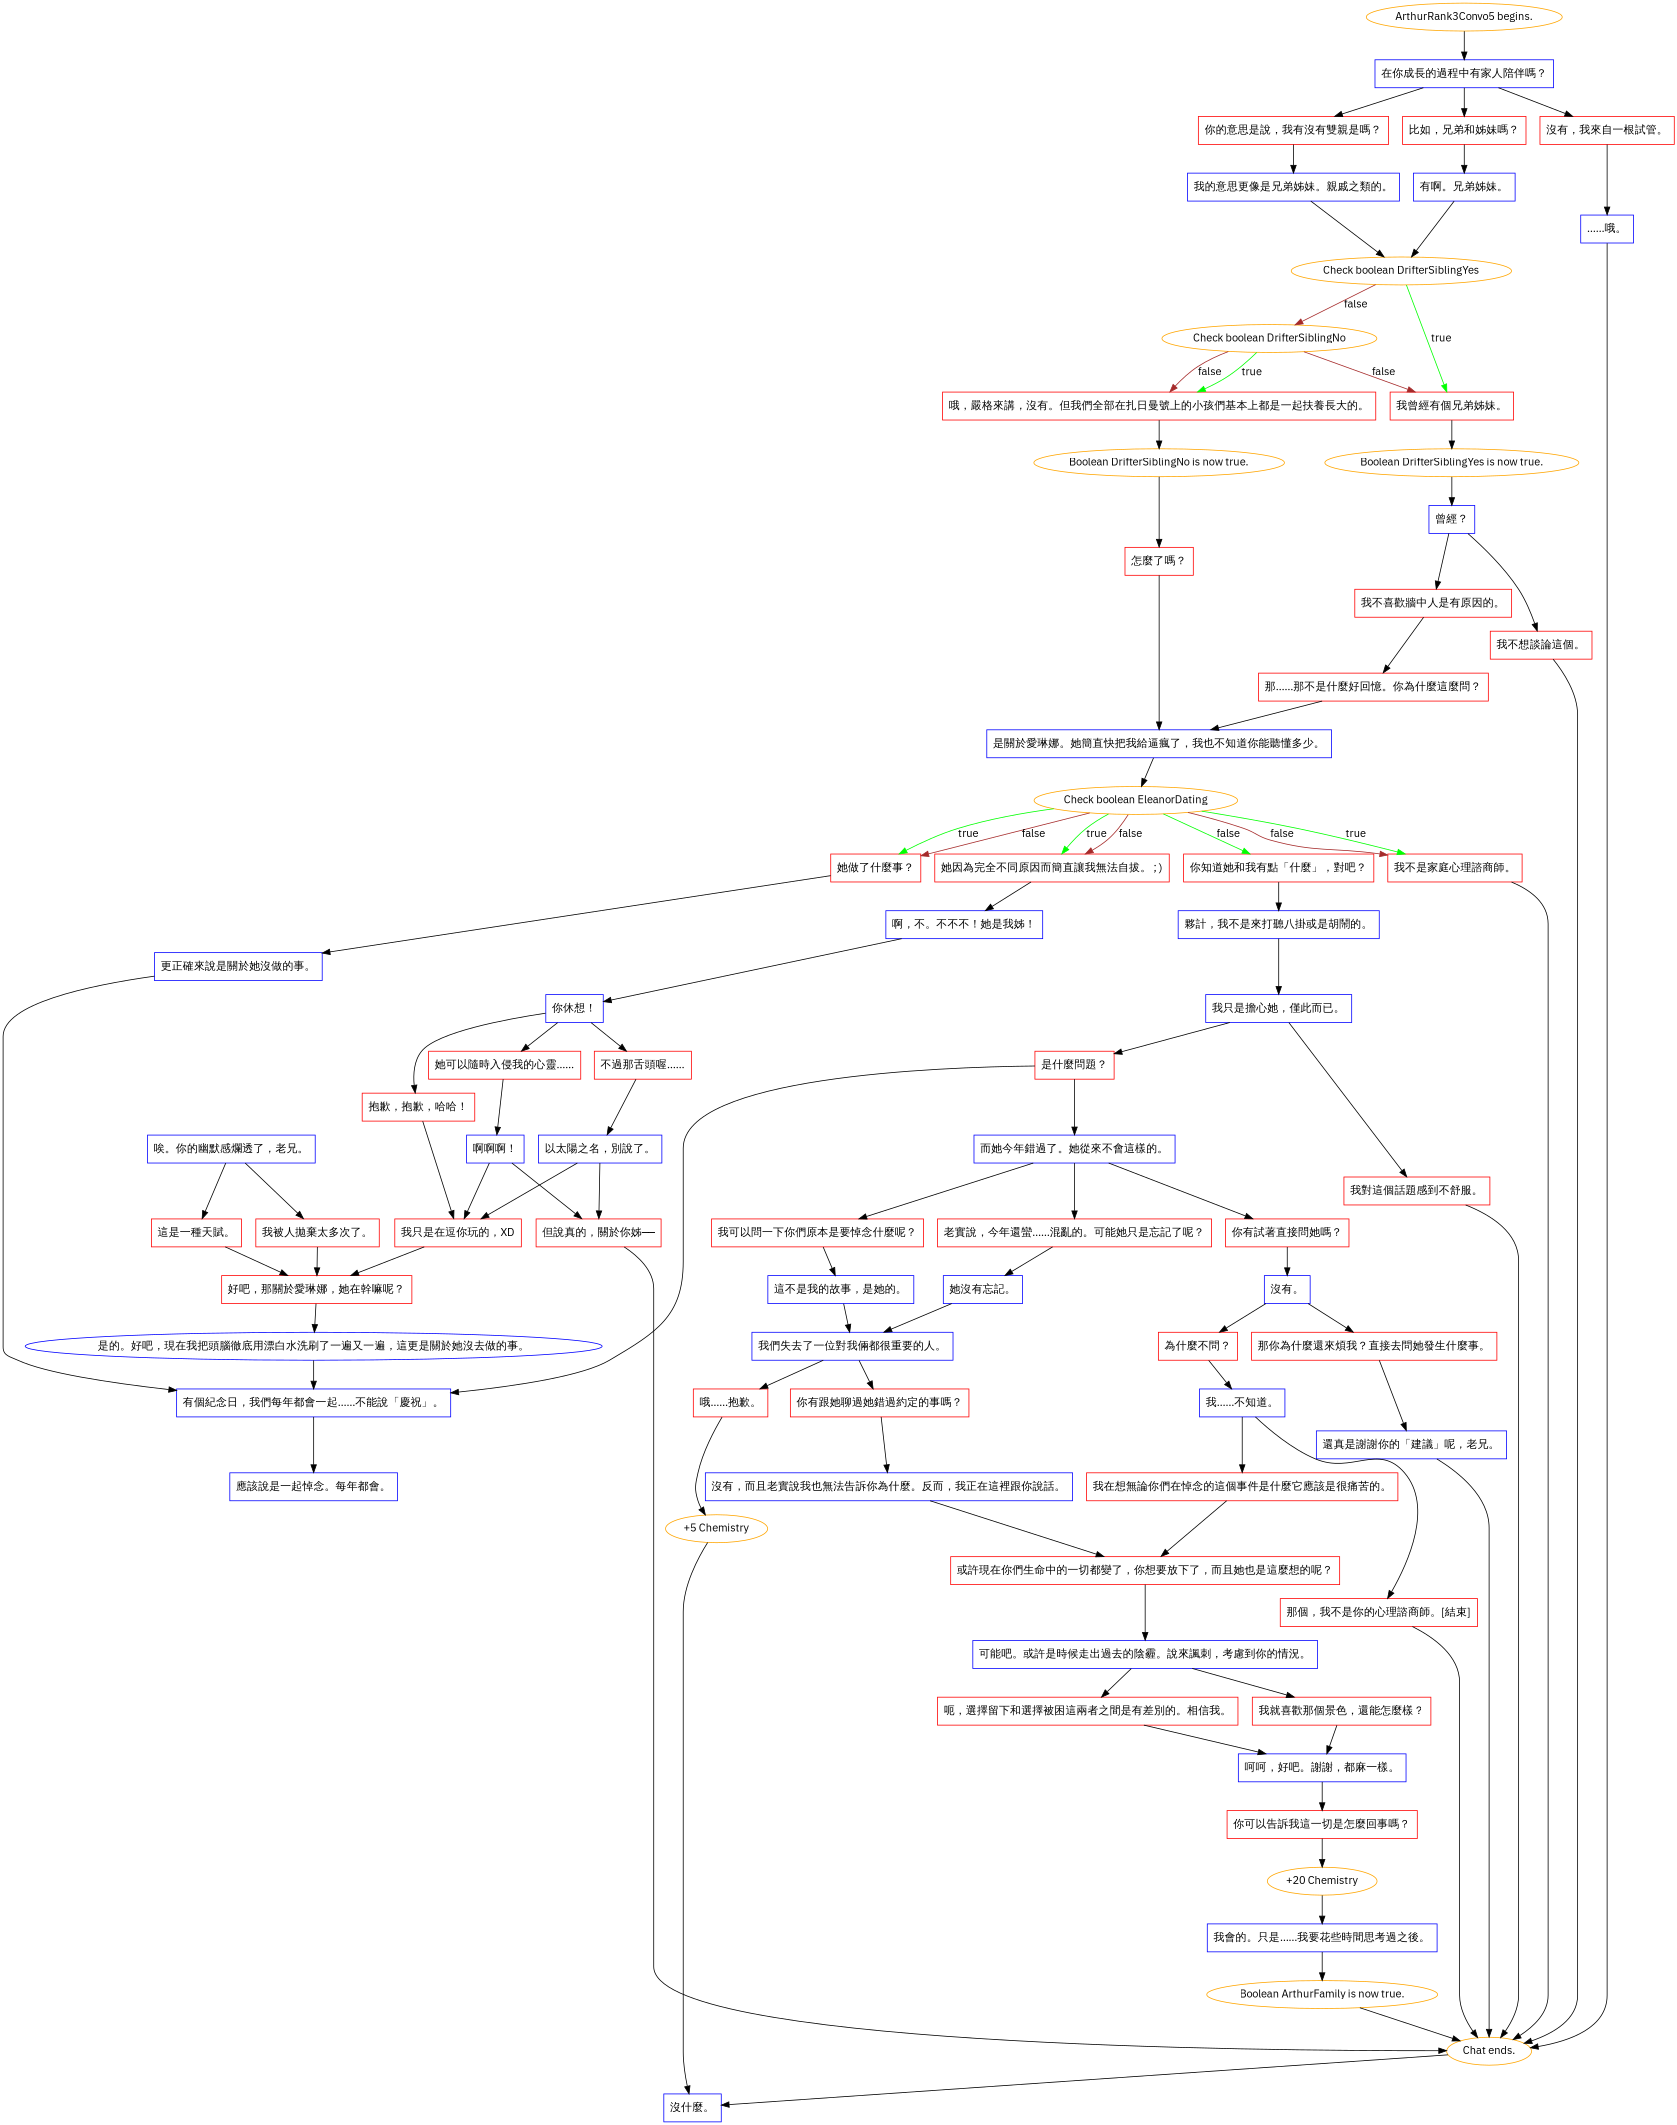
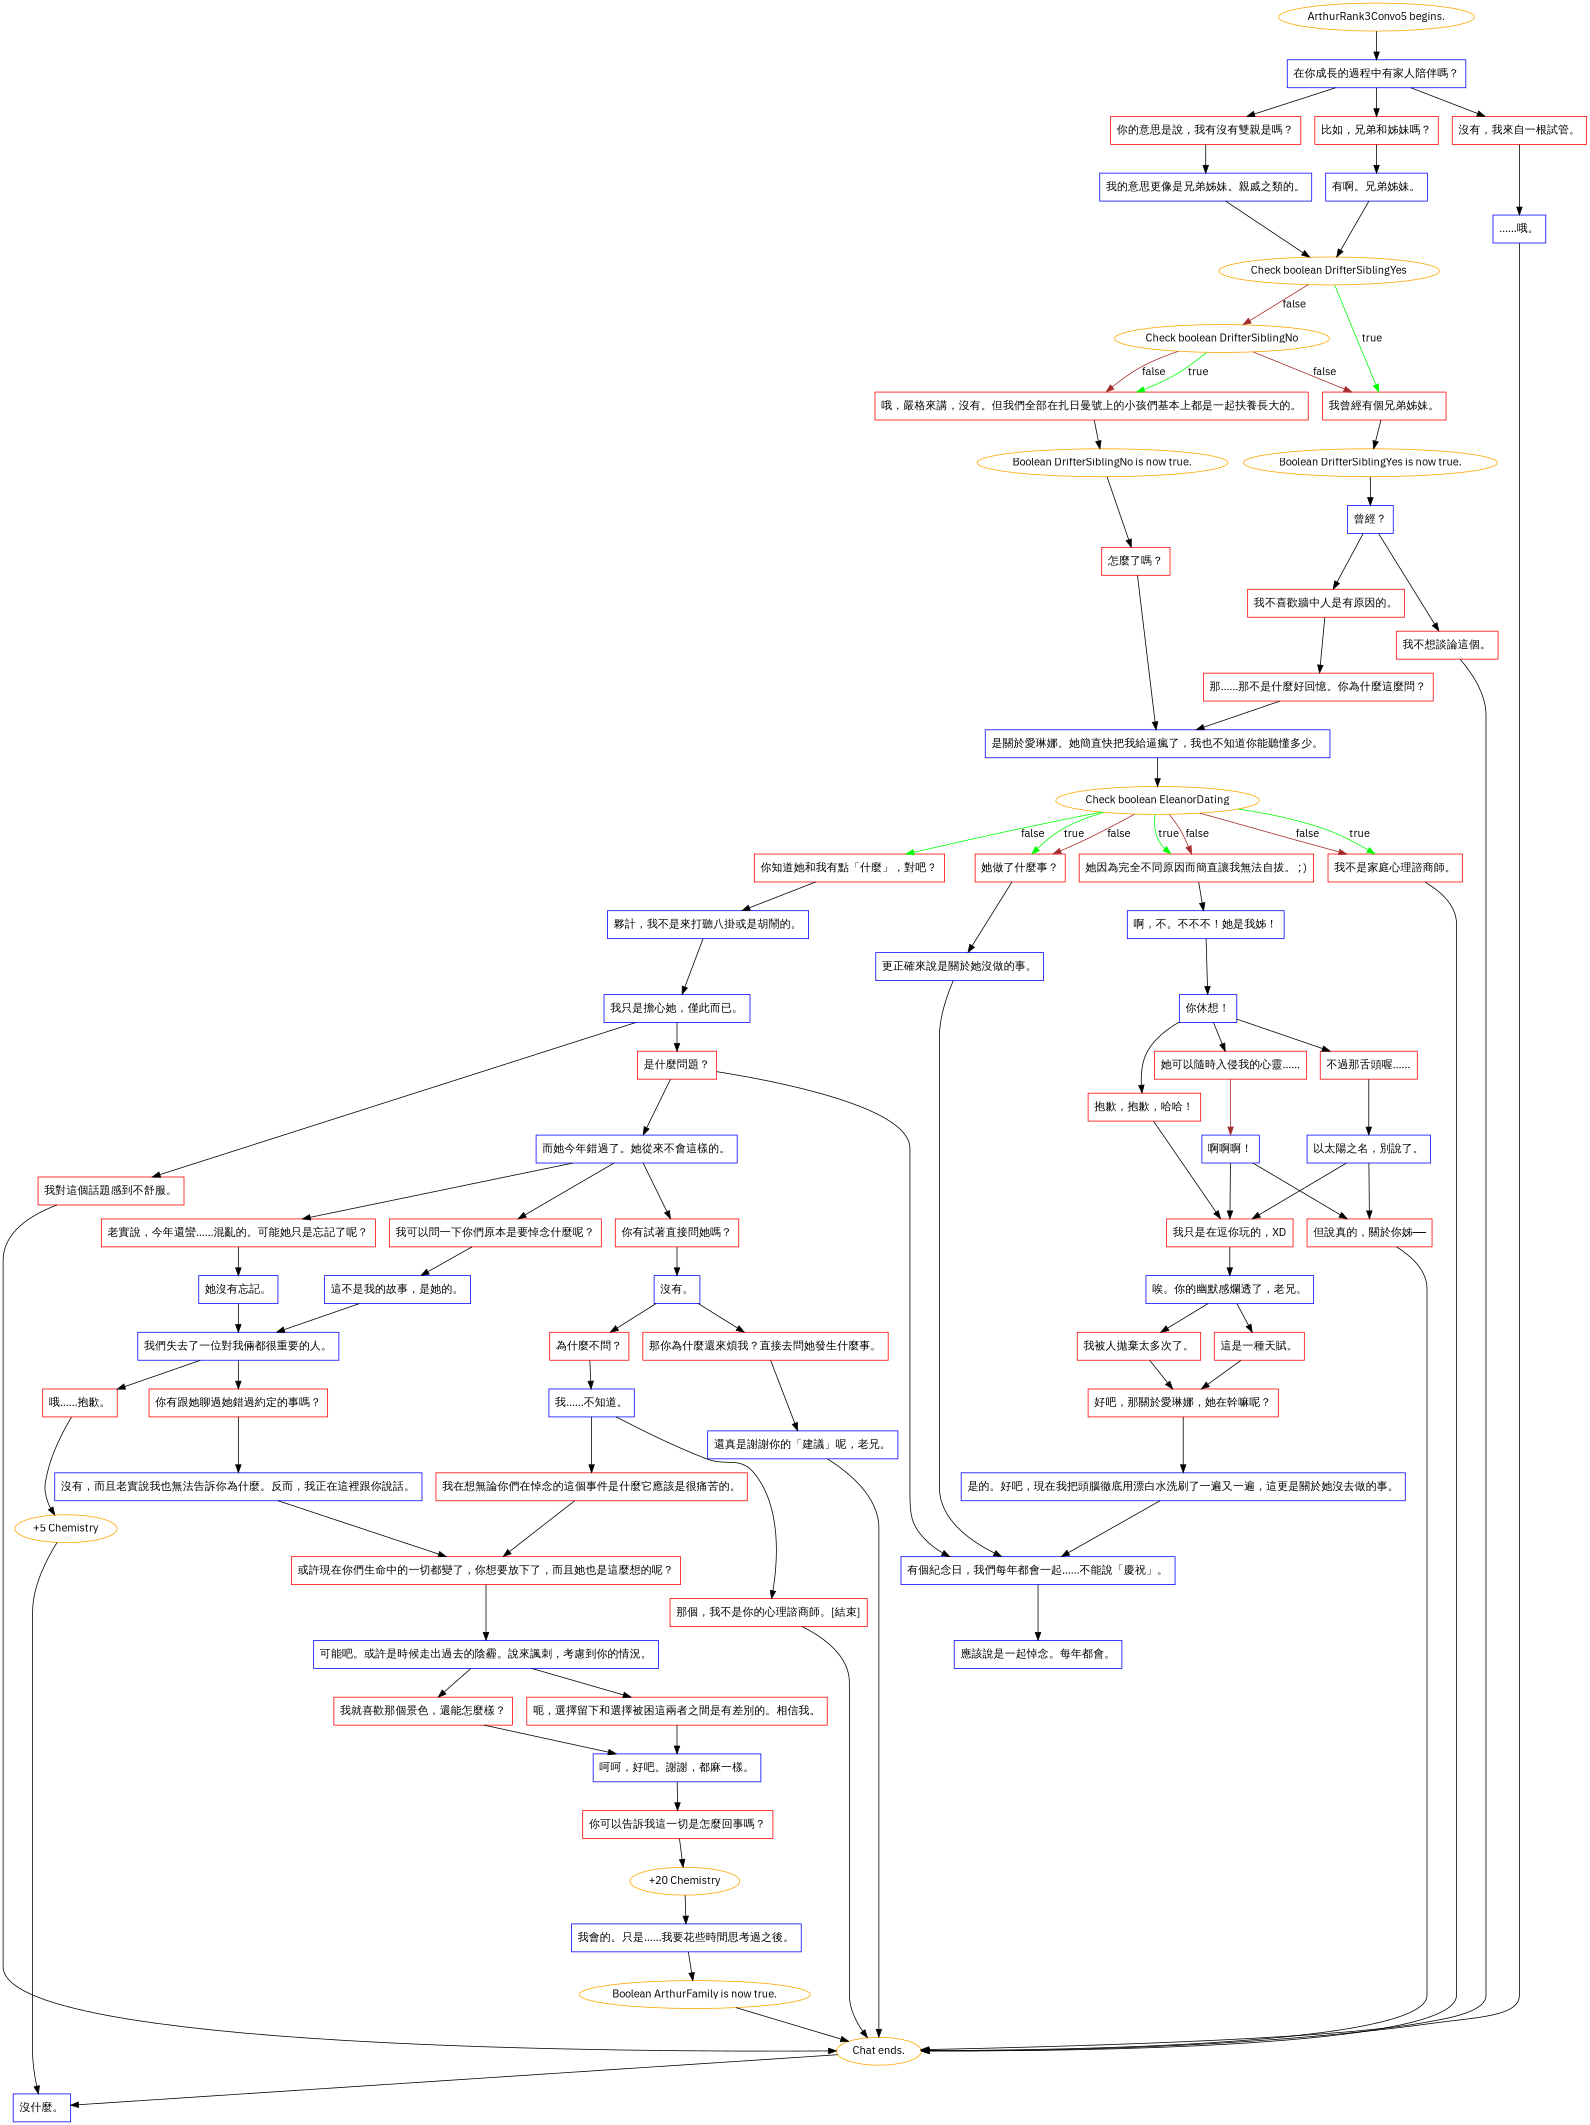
(500, 1103) -> (1231, 1103)
(391, 1260) -> (1230, 1257)
(314, 1346) -> (1183, 1487)
